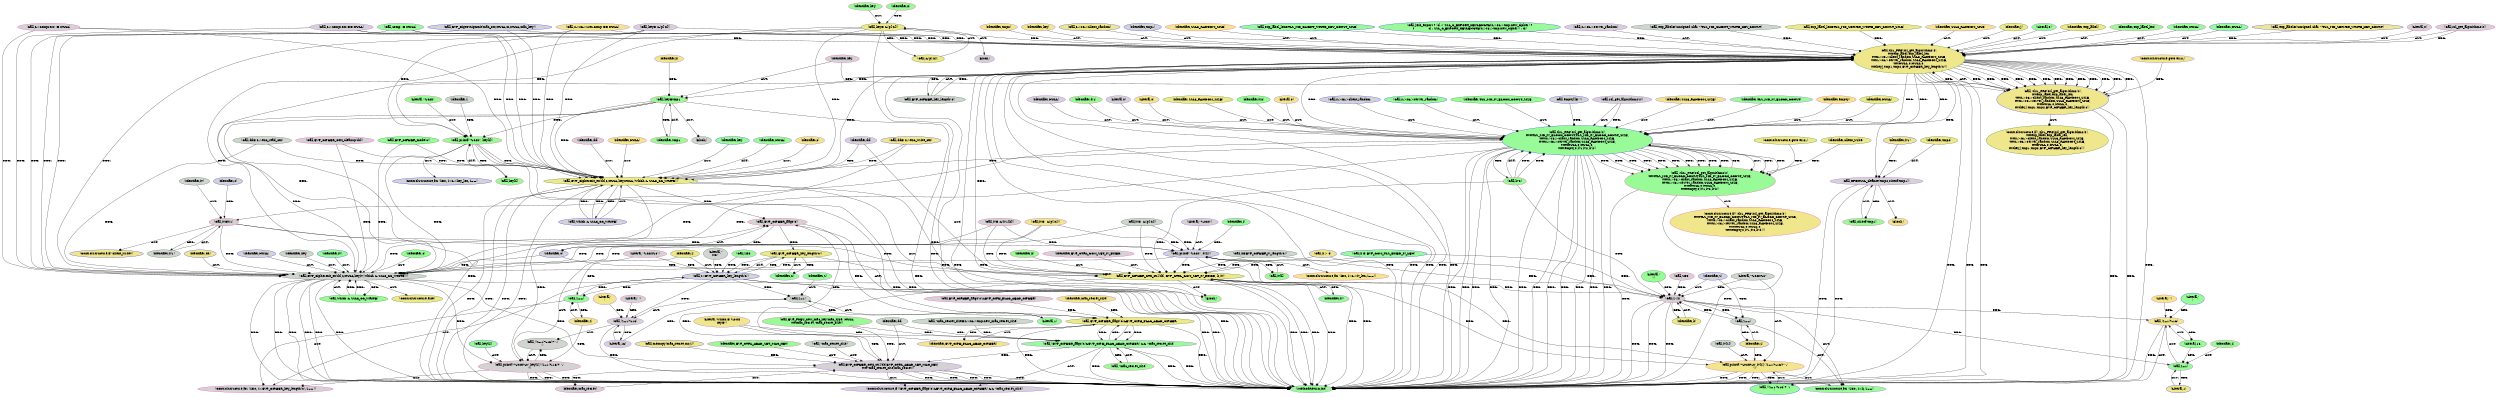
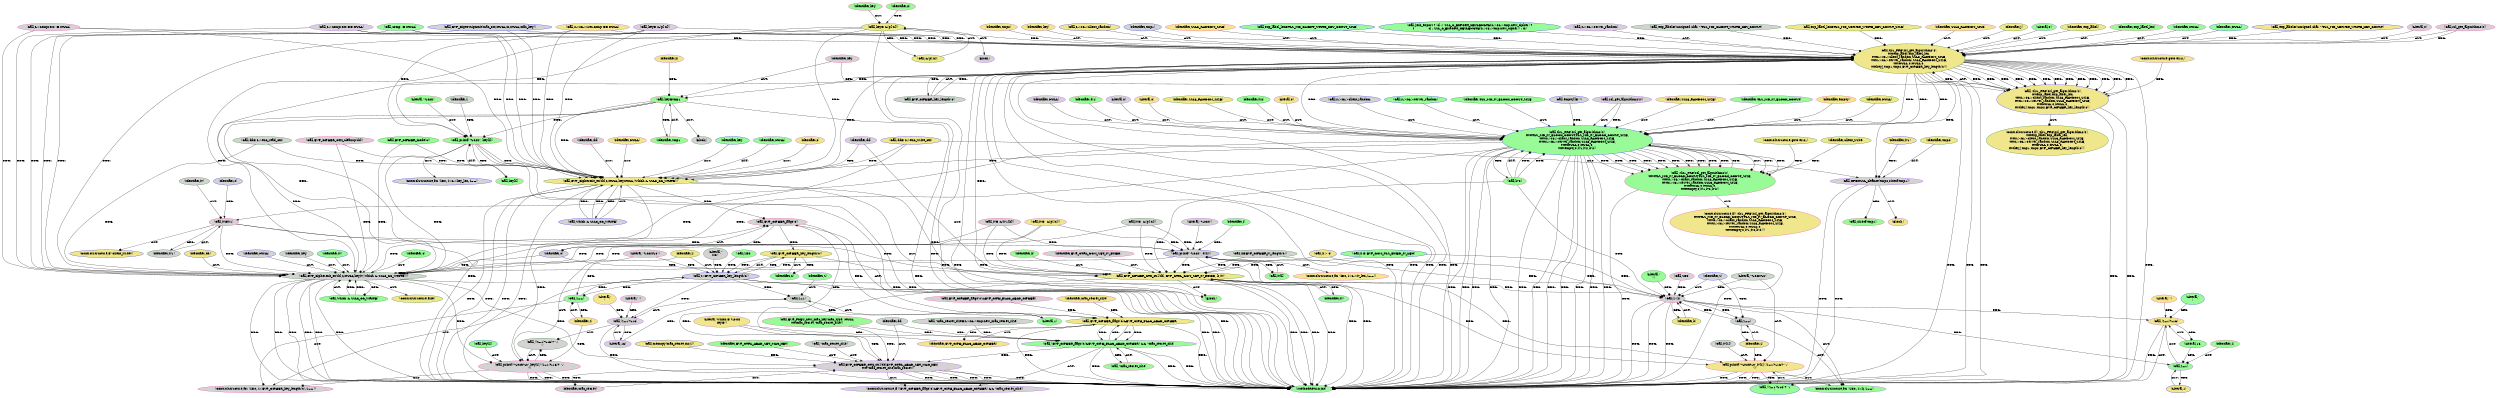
(1862, 201) -> (1399, 153)
